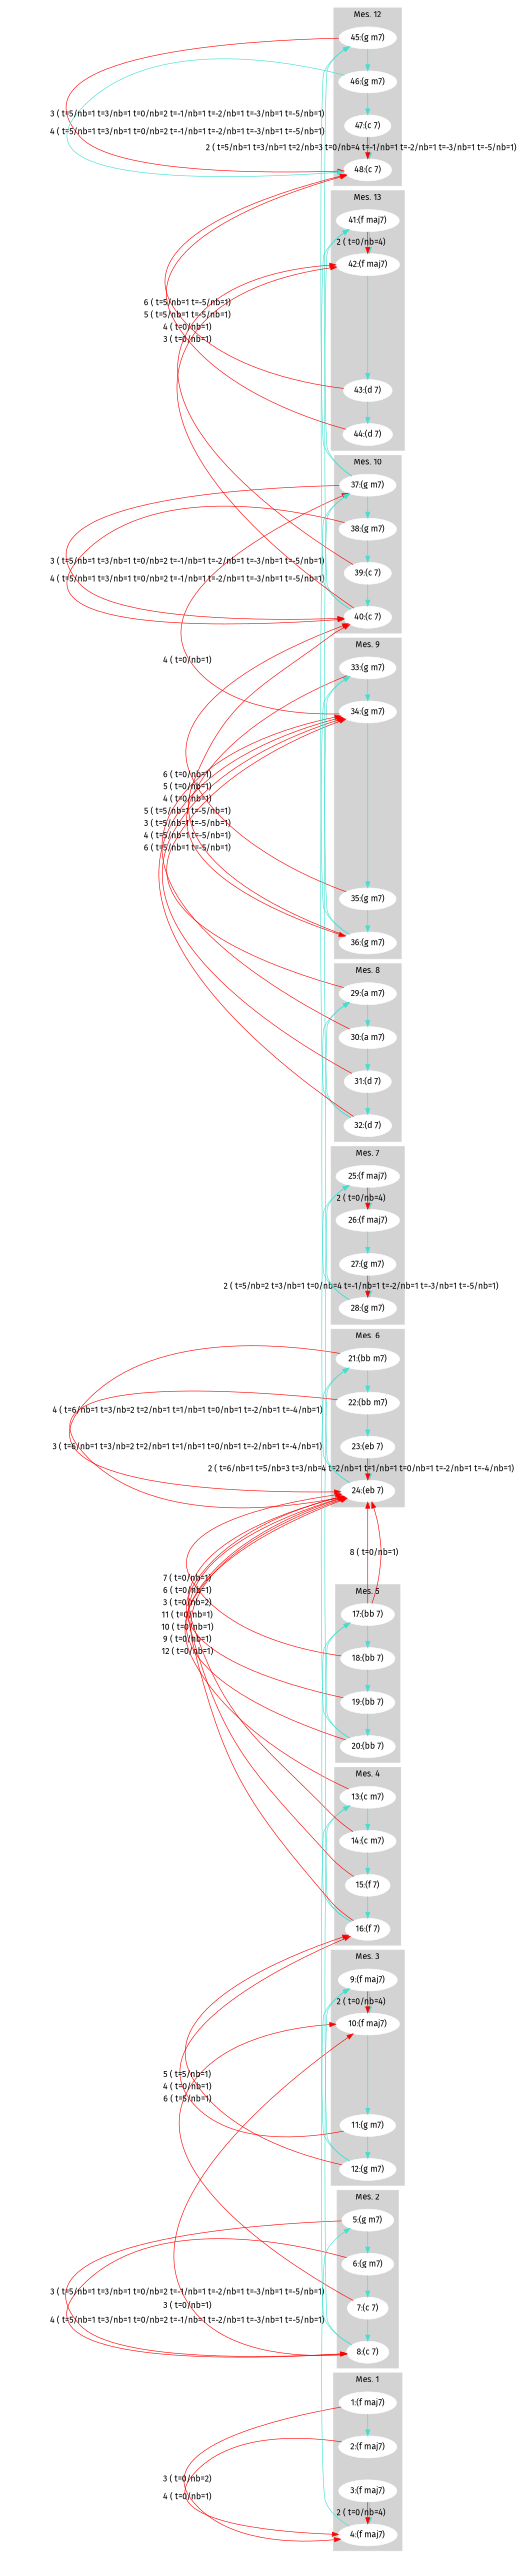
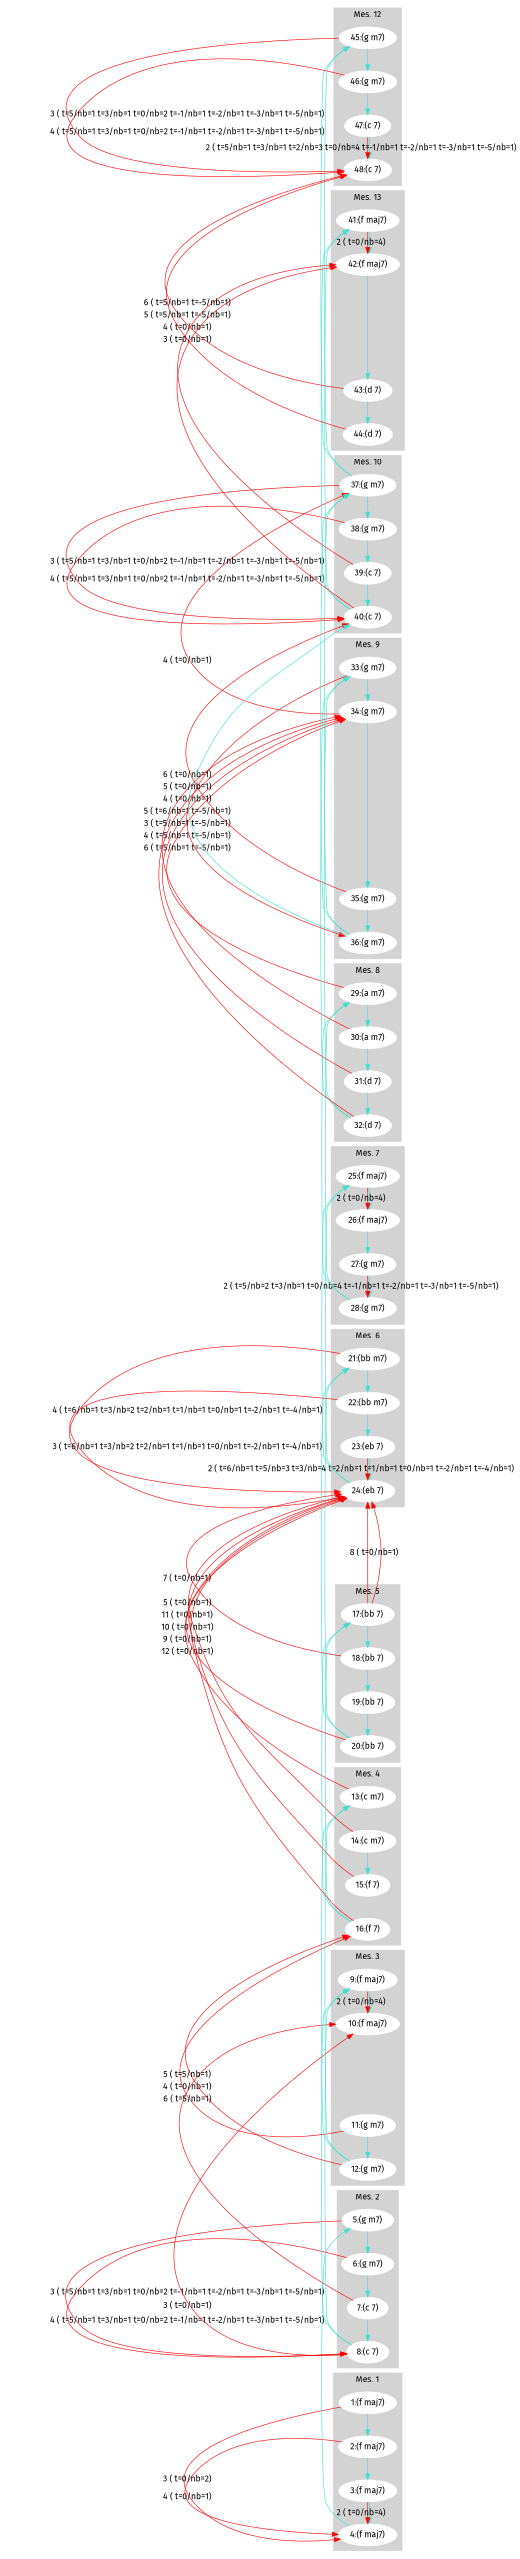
(79, 112) -> (79, 112)
(199, 769) -> (199, 769)
(187, 812) -> (187, 812)
(187, 1603) -> (187, 1603)
(202, 1639) -> none
(368, 1816) -> none
(368, 1904) -> none
(368, 2072) -> none
none -> (368, 2466)
